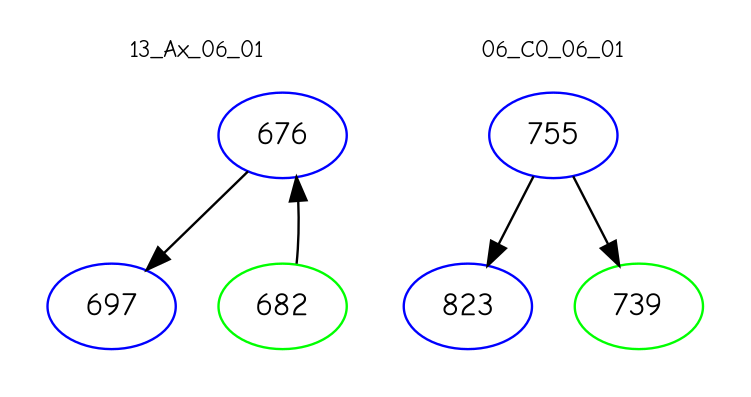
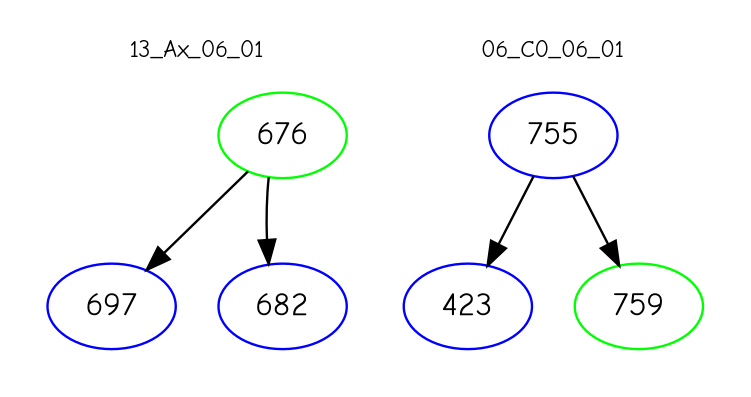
(283, 135) -> (283, 135)
(299, 233) -> (267, 209)
(283, 306) -> (283, 306)
(468, 306) -> (468, 306)
(639, 306) -> (639, 306)
